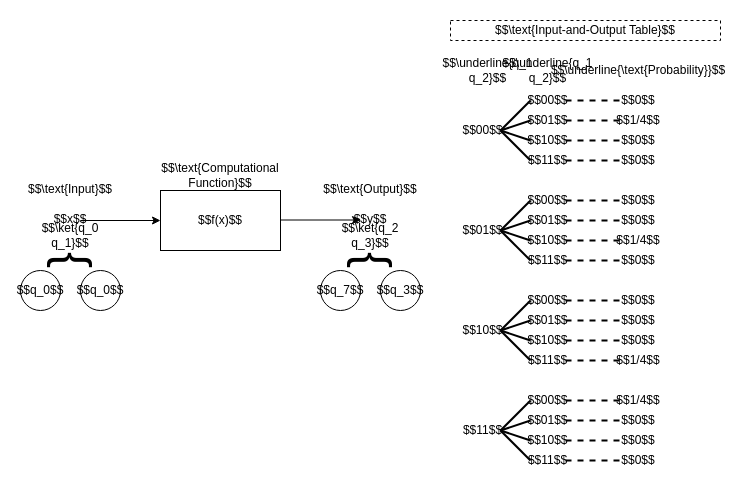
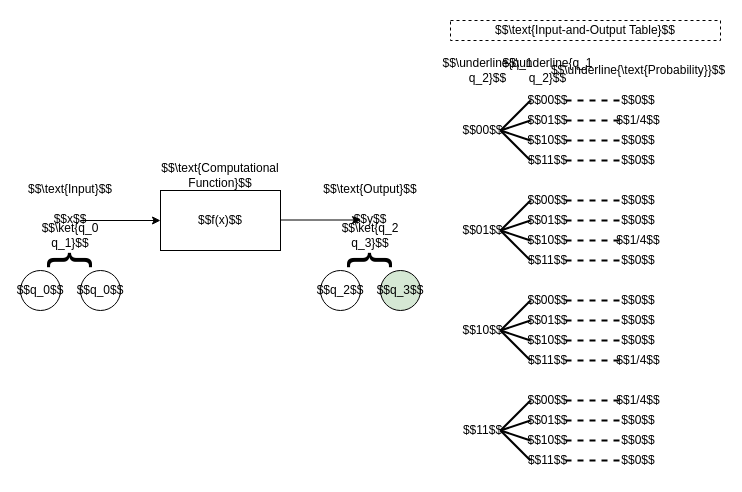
(341, 291) -> (341, 291)
(401, 291) -> (401, 291)
